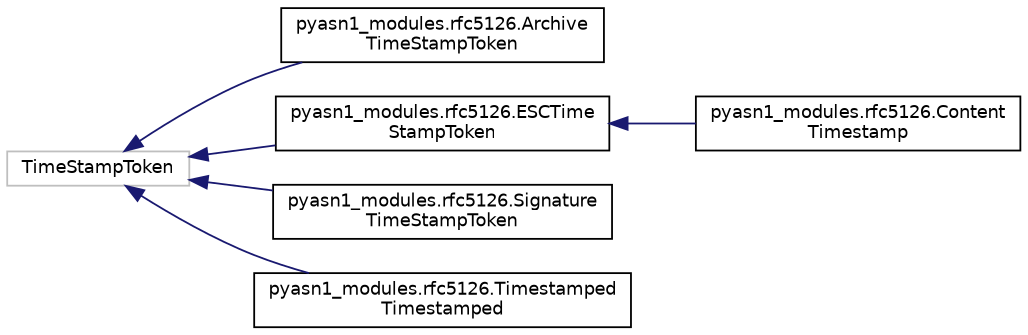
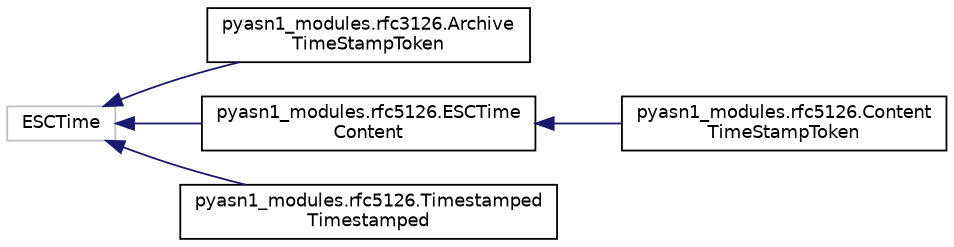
(443, 35) -> (369, 35)
(443, 123) -> (369, 123)
(858, 123) -> (784, 123)
(98, 169) -> (61, 123)
(443, 212) -> none
